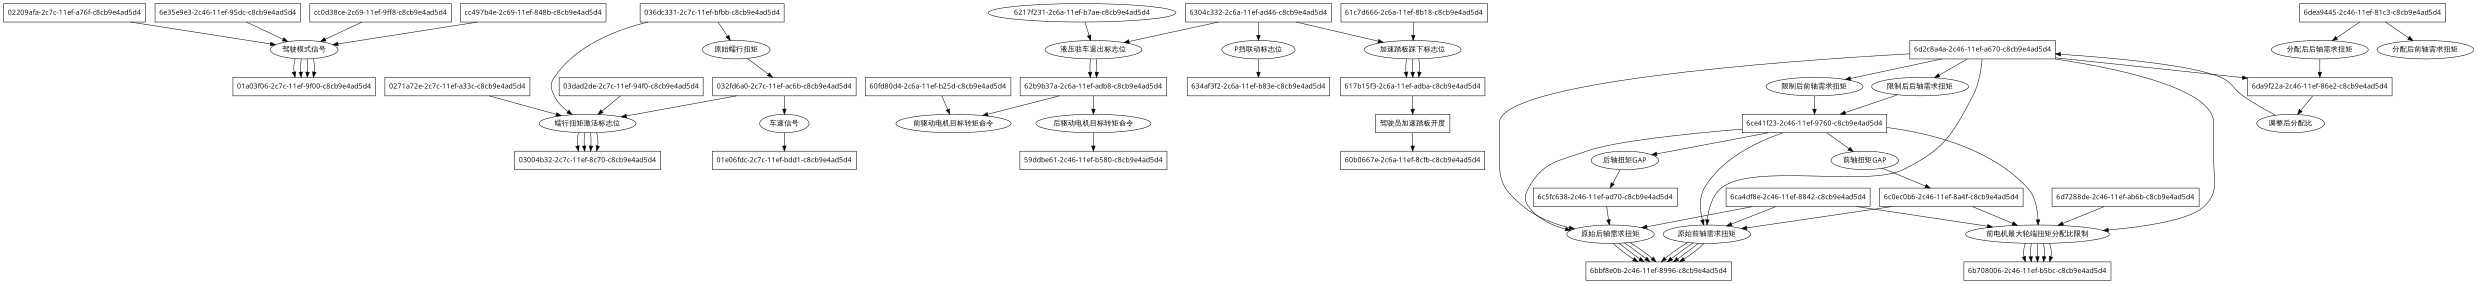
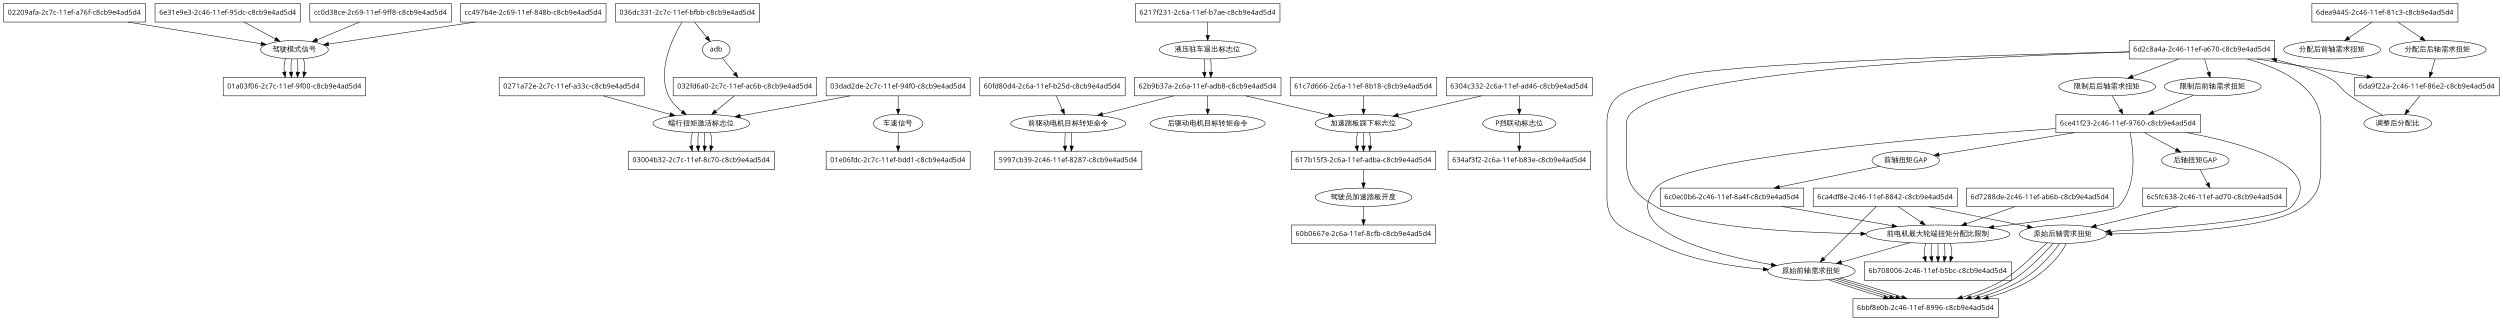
(228, 13) -> (228, 13)
(1082, 13) -> (1208, 13)
(1174, 32) -> none
(736, 50) -> (716, 50)
(784, 103) -> (898, 103)
none -> (1287, 105)
(1413, 124) -> (1364, 197)
none -> (1068, 160)
(1093, 160) -> none
(1819, 217) -> (1876, 252)
